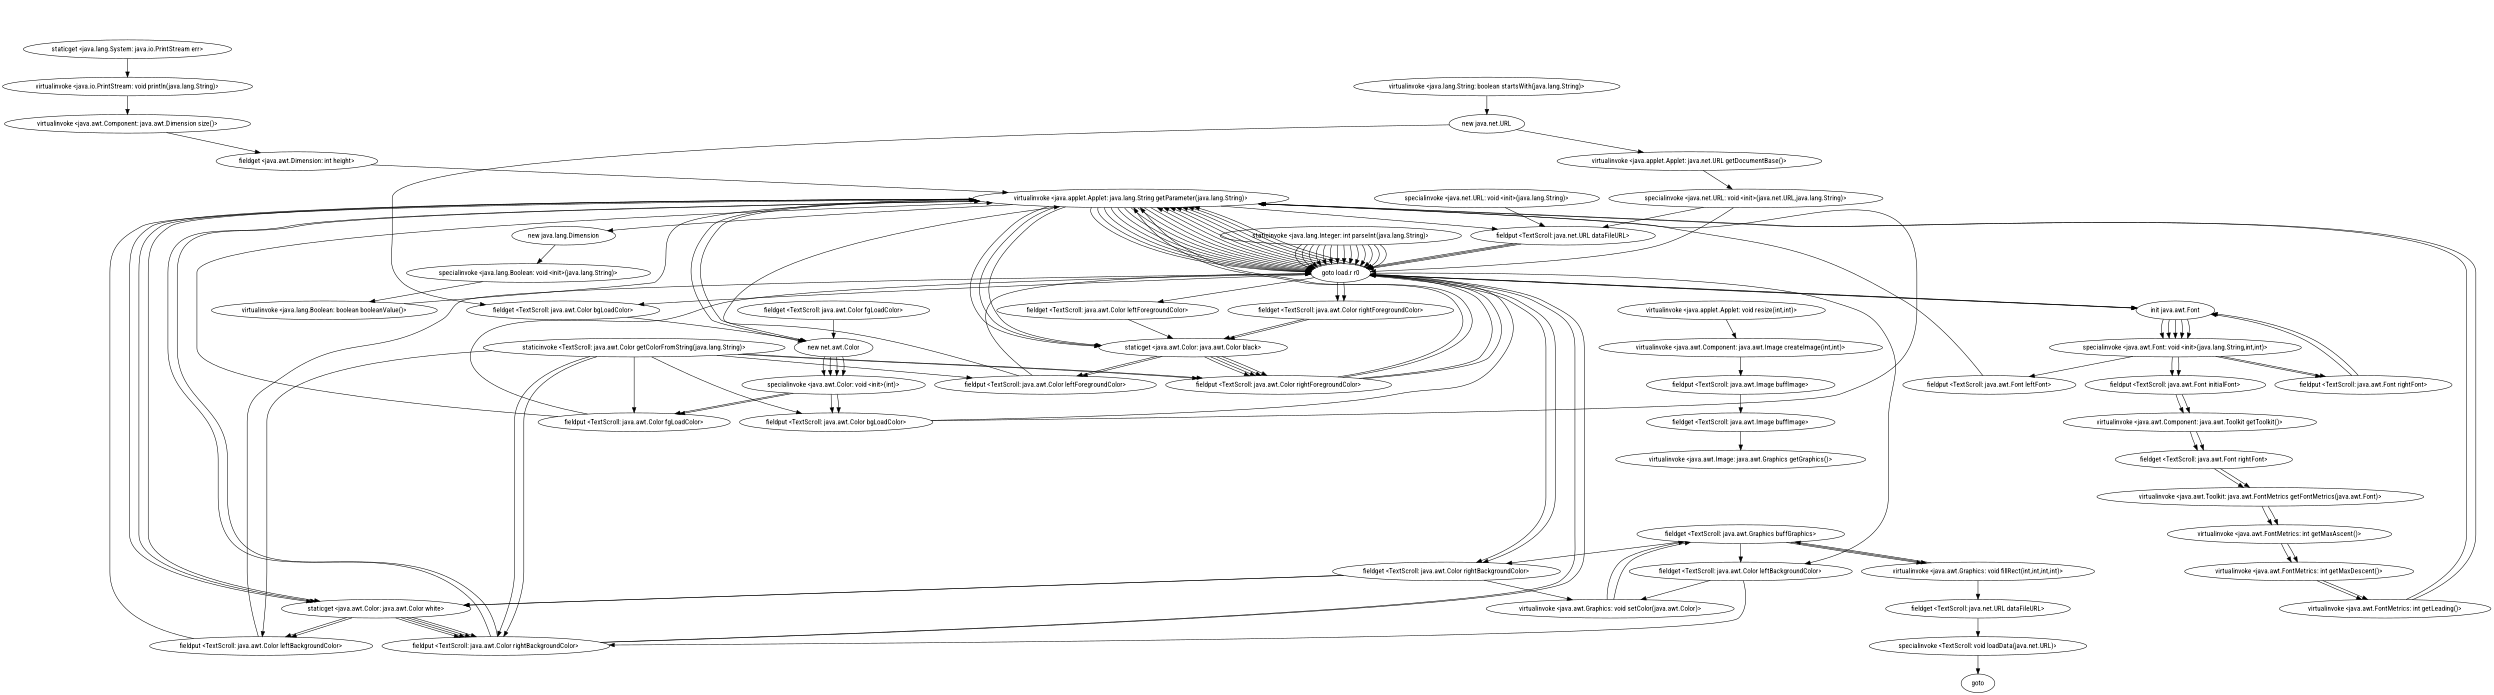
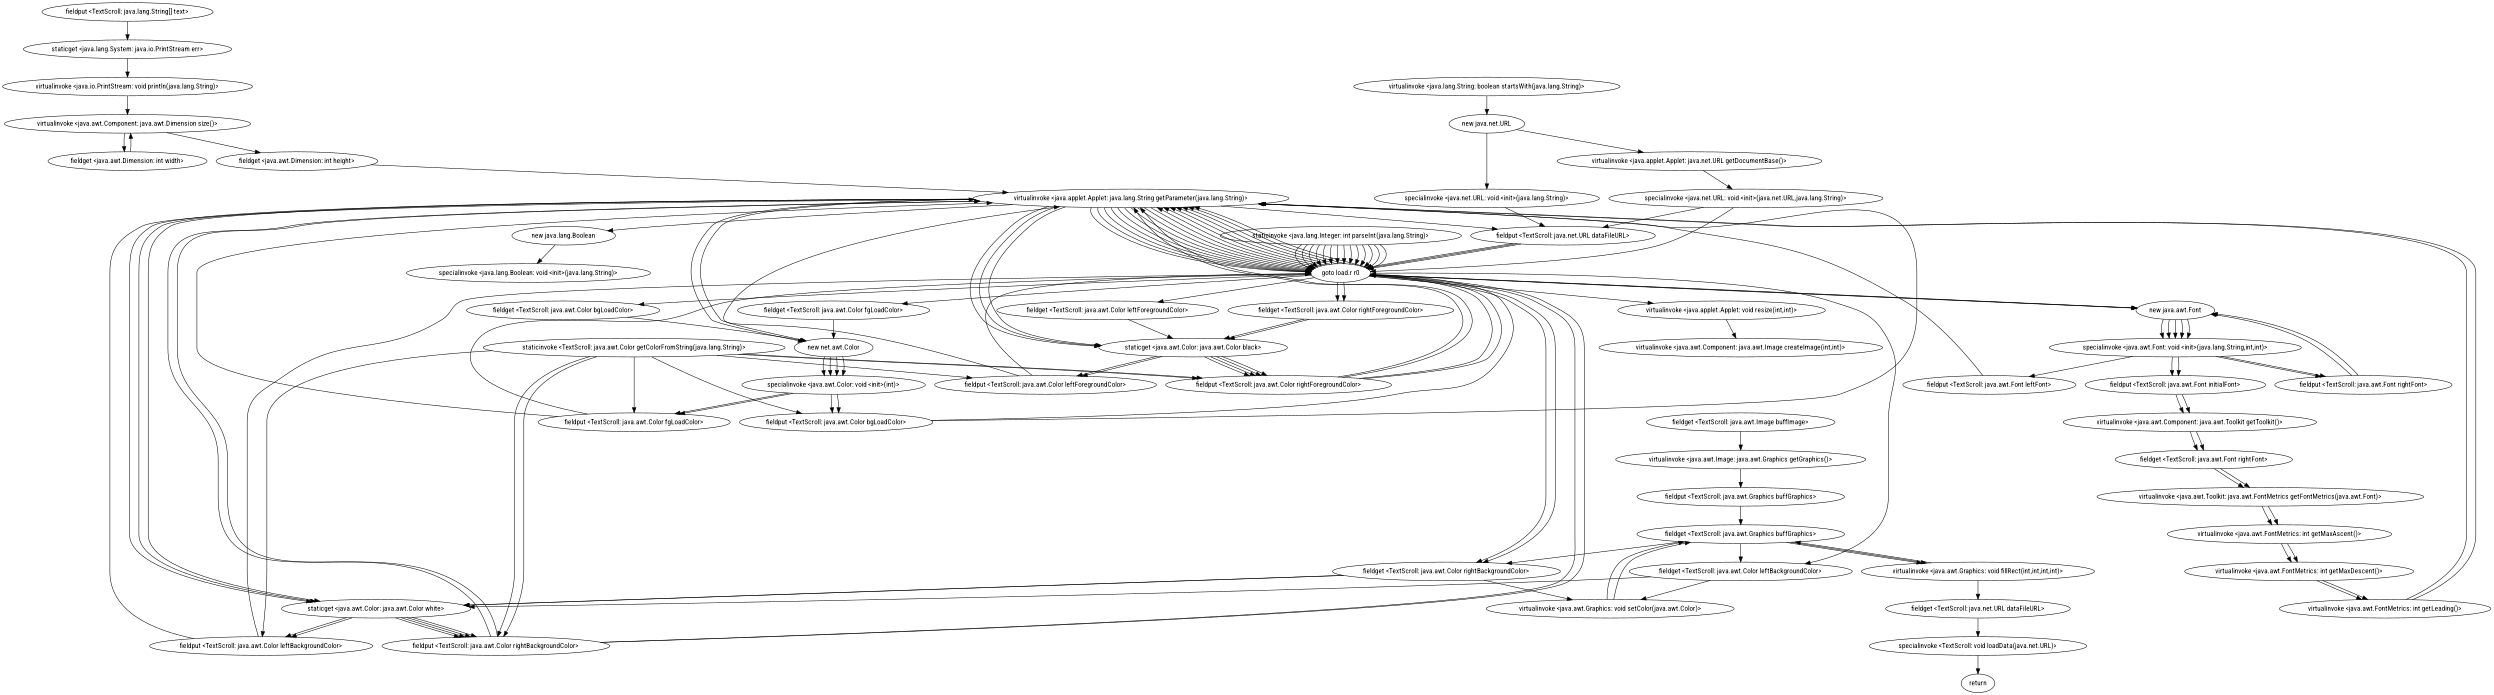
none -> (128, 12)
(833, 143) -> (1487, 158)
none -> (128, 161)
(564, 236) -> (564, 236)
none -> (1109, 289)
none -> (1529, 291)
(324, 310) -> none
(2175, 310) -> (2175, 310)
(1741, 385) -> none
none -> (1741, 497)
(1197, 640) -> (1062, 595)
(1978, 683) -> (1978, 683)
